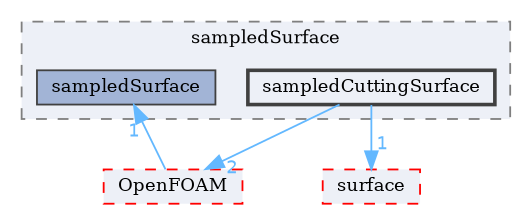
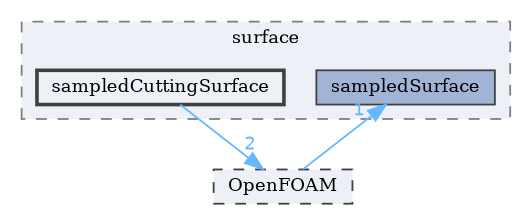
(266, 39) -> (266, 39)
(173, 187) -> (283, 187)
(371, 187) -> none
